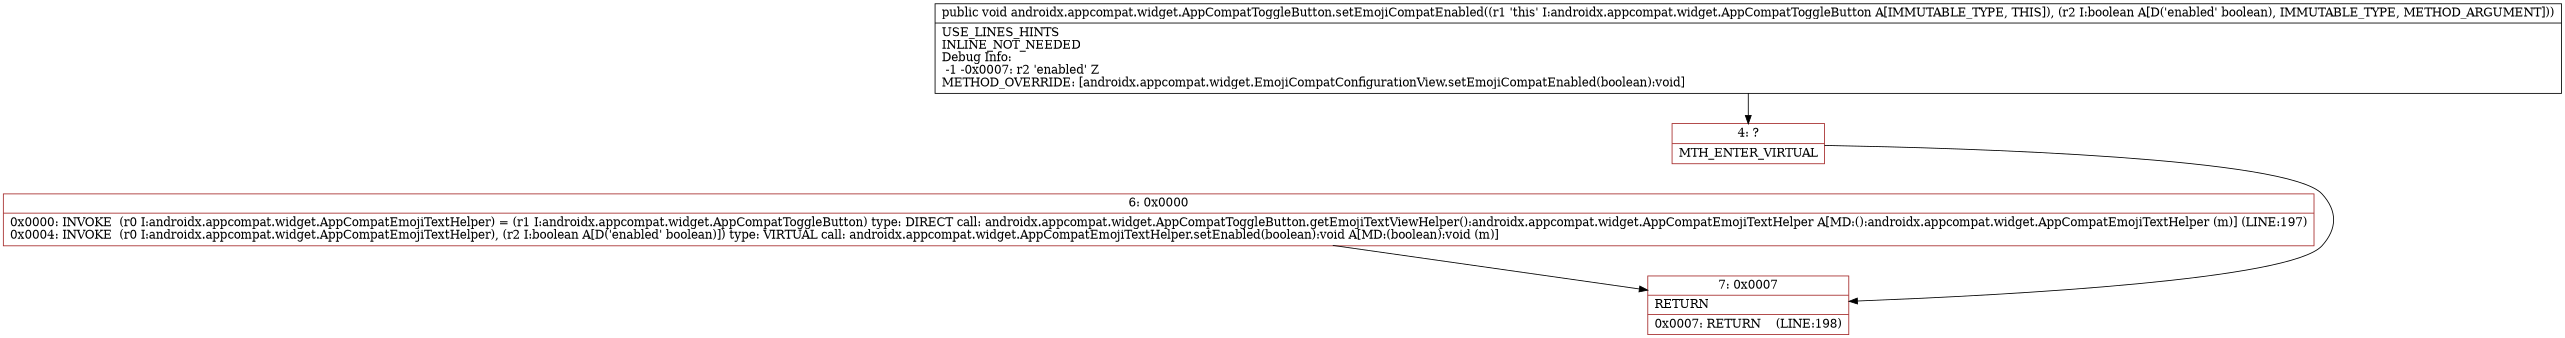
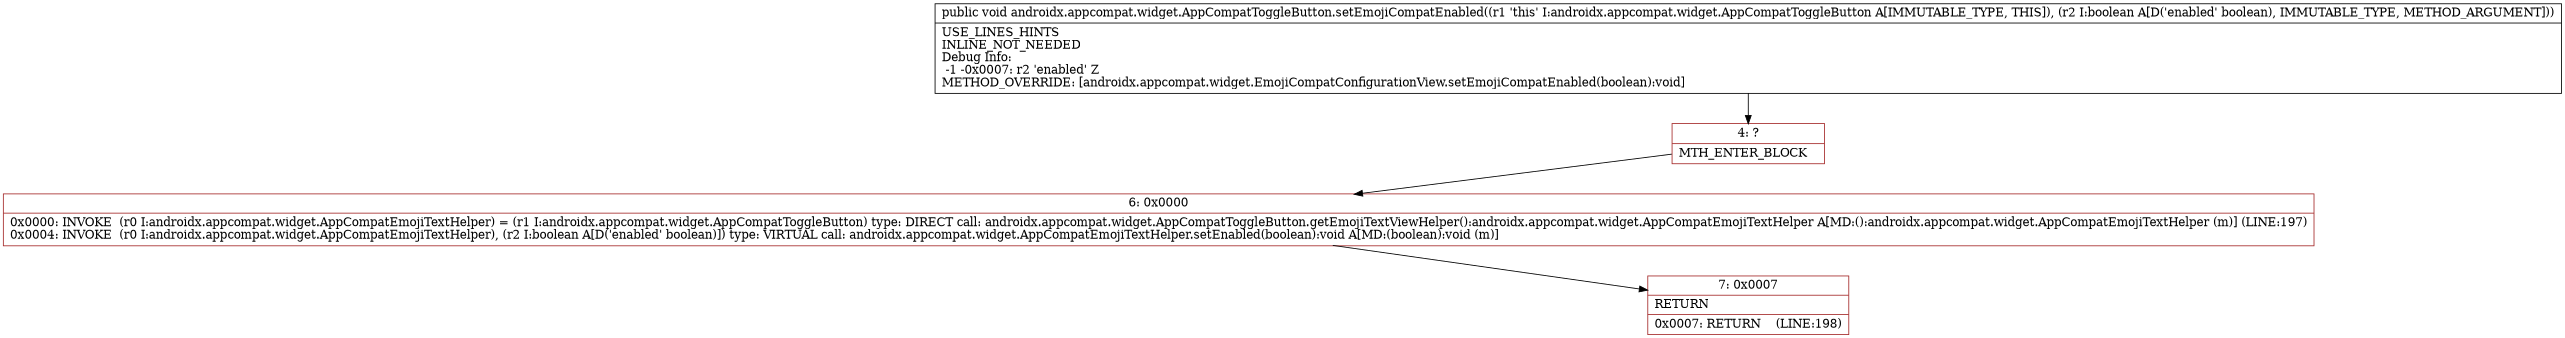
(1748, 153) -> (1743, 153)
(2329, 204) -> (1517, 174)
